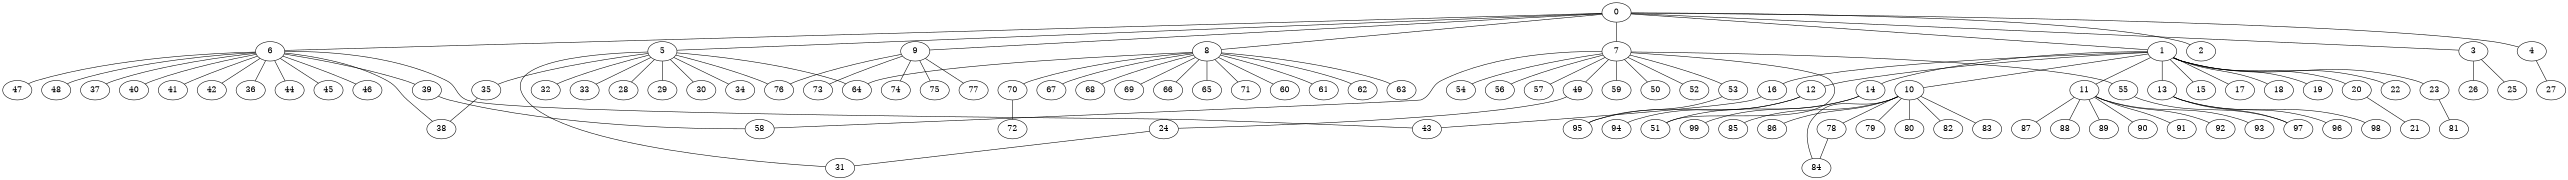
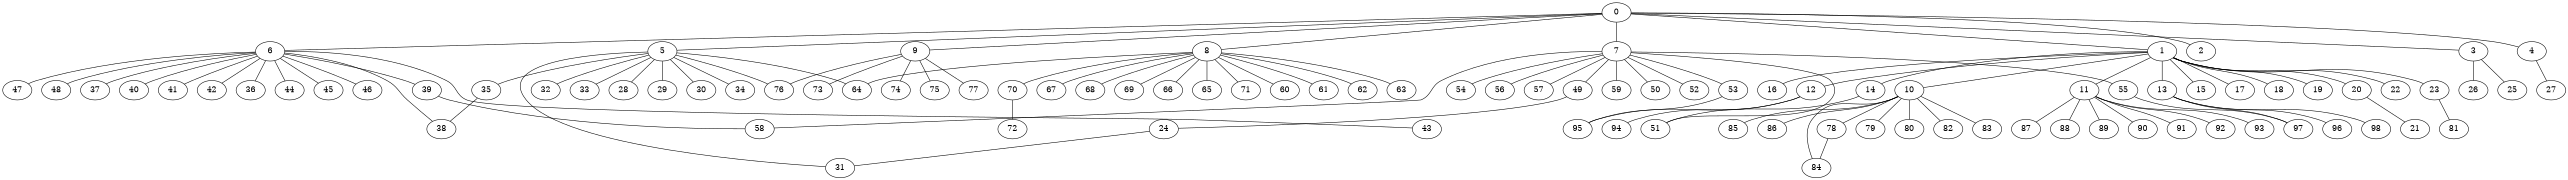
(1594, 116) -> none
(1694, 129) -> none
